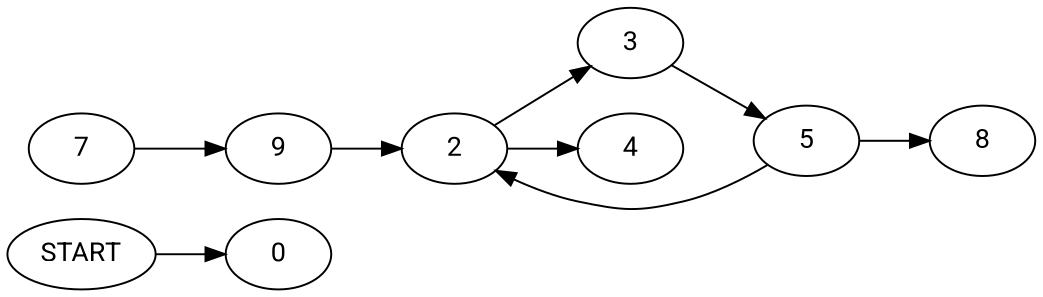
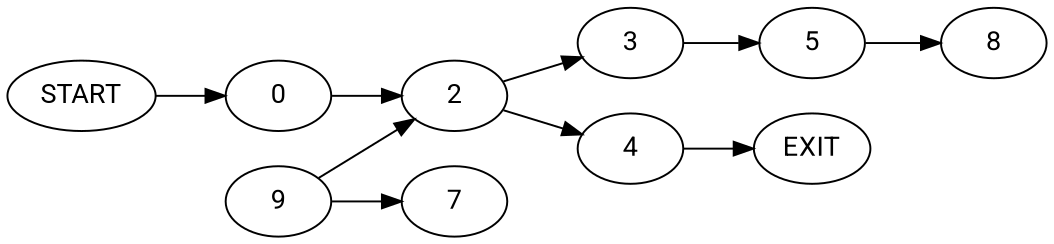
(170, 149) -> (357, 201)
none -> (812, 149)
(643, 209) -> (357, 96)
